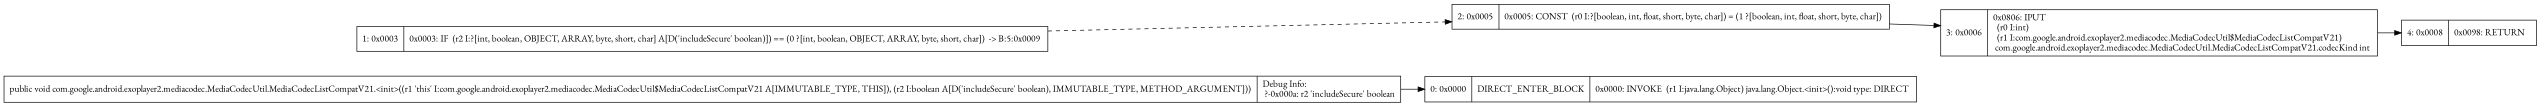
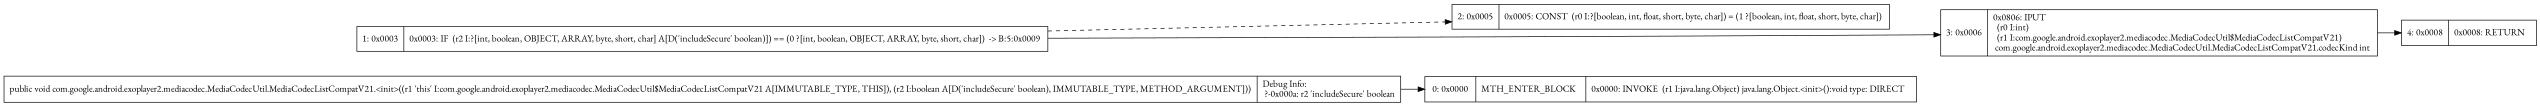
(1912, 25) -> (1491, 37)
(2492, 33) -> (2492, 33)
(1531, 89) -> (1529, 89)
